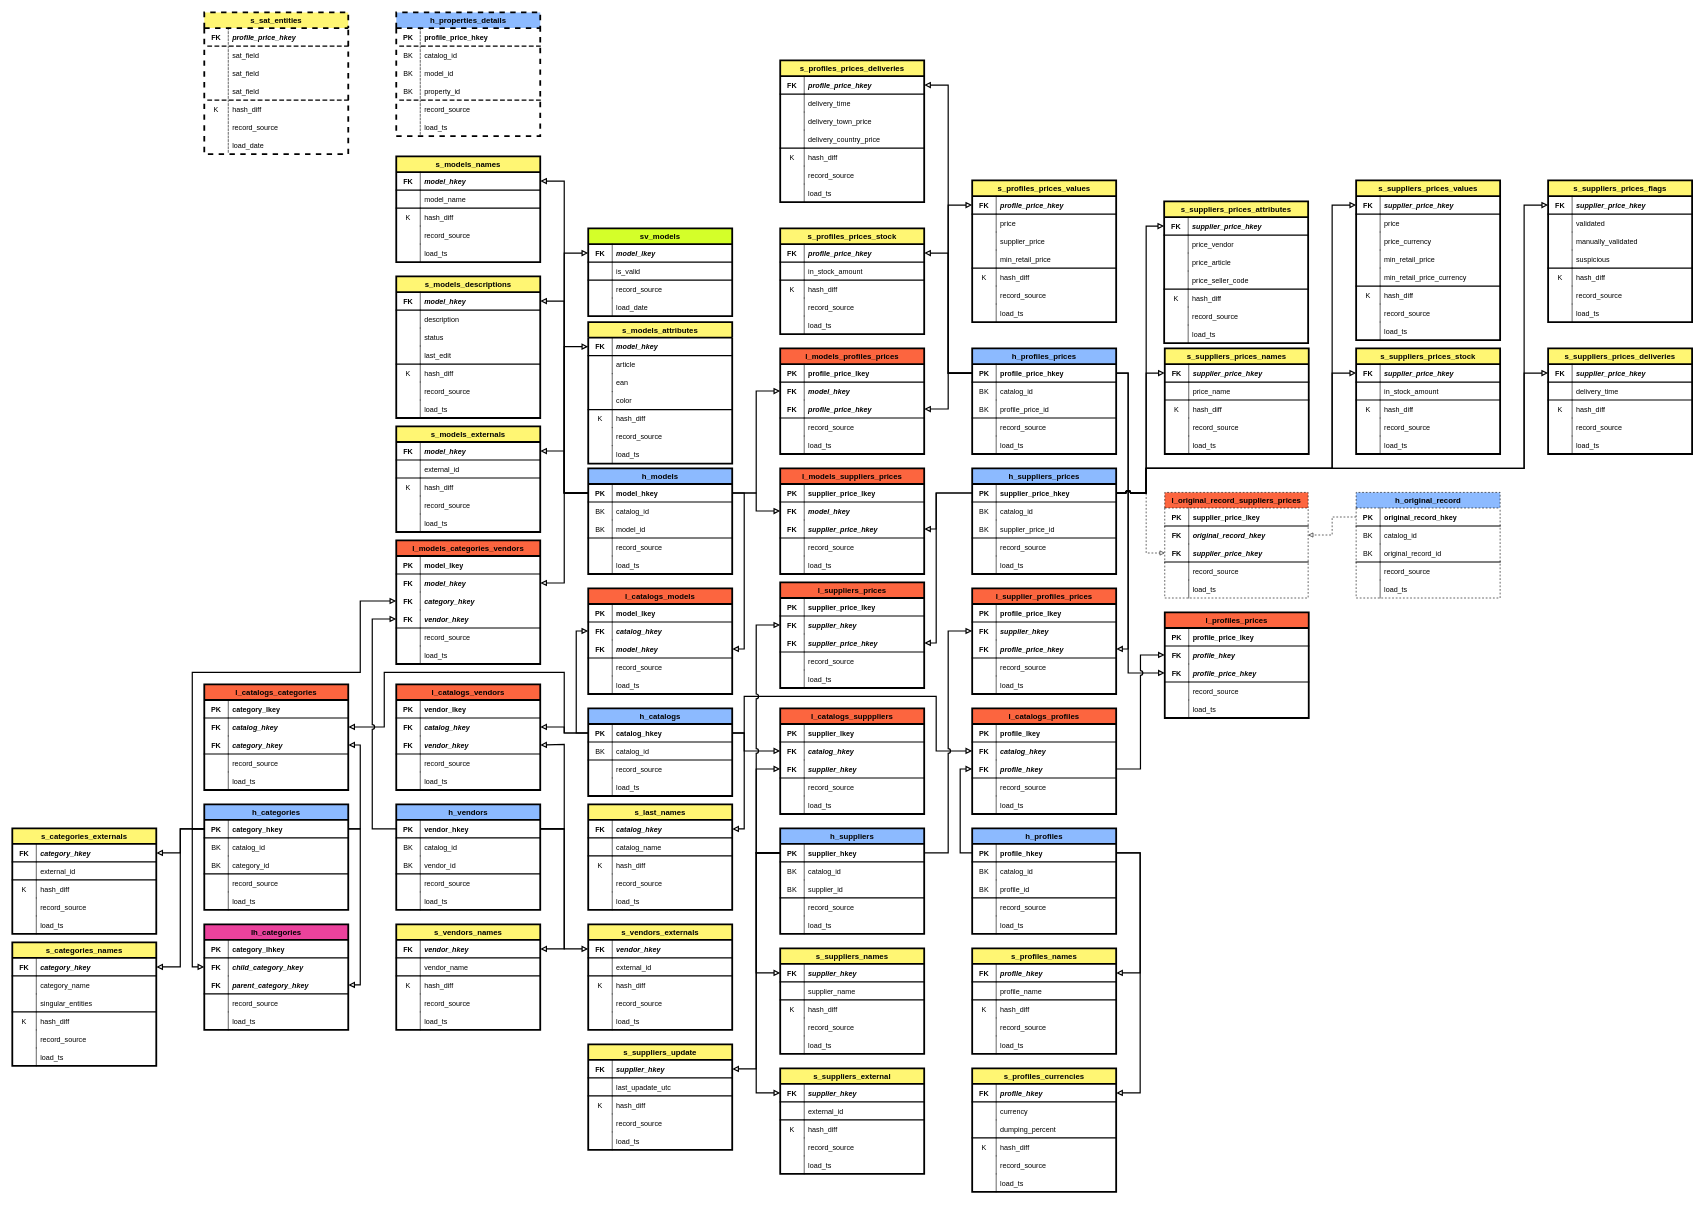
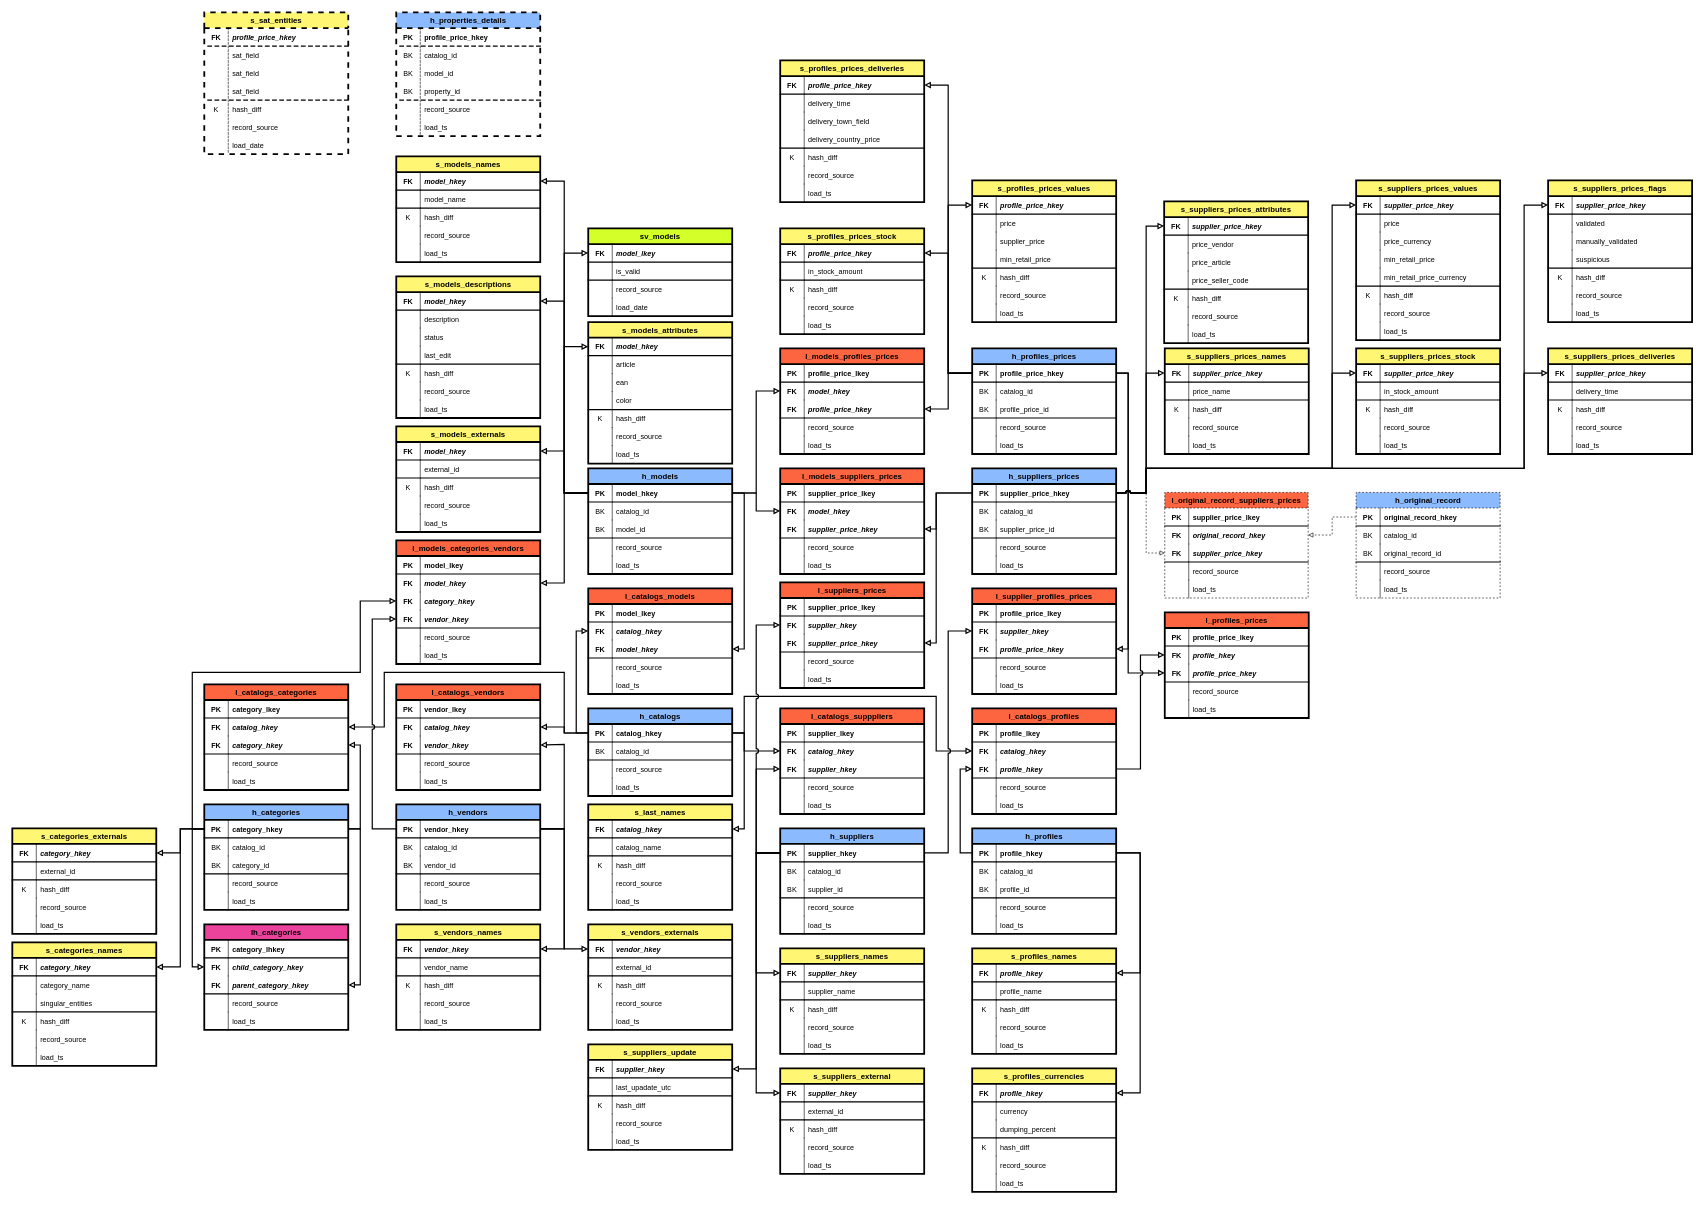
(844, 121) -> (843, 121)
